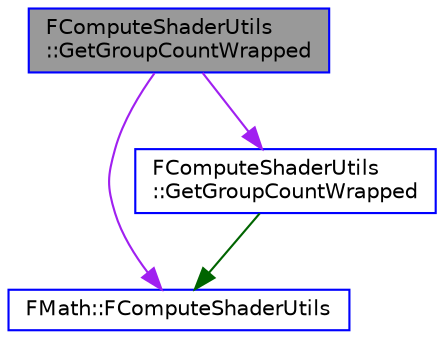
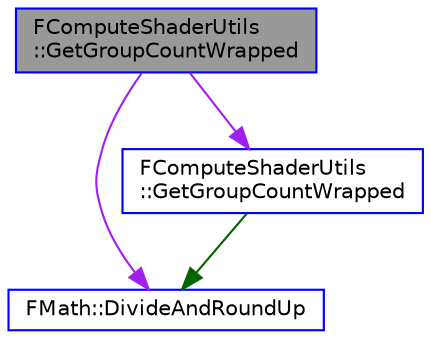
(179, 310) -> (166, 310)
